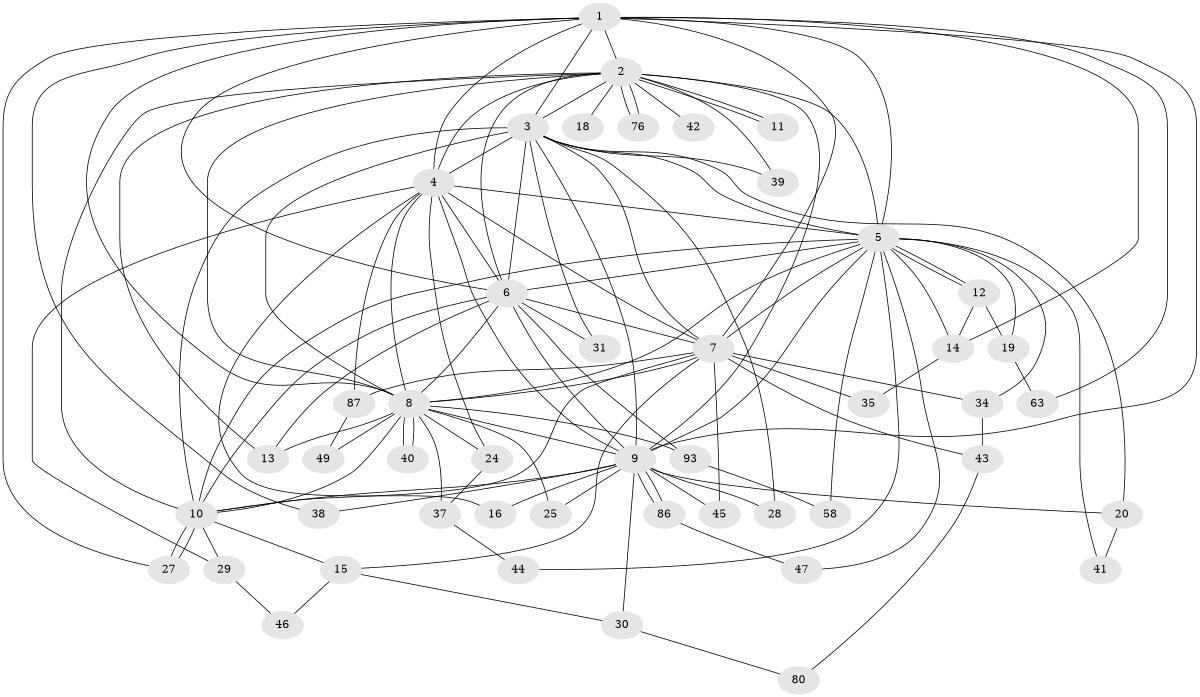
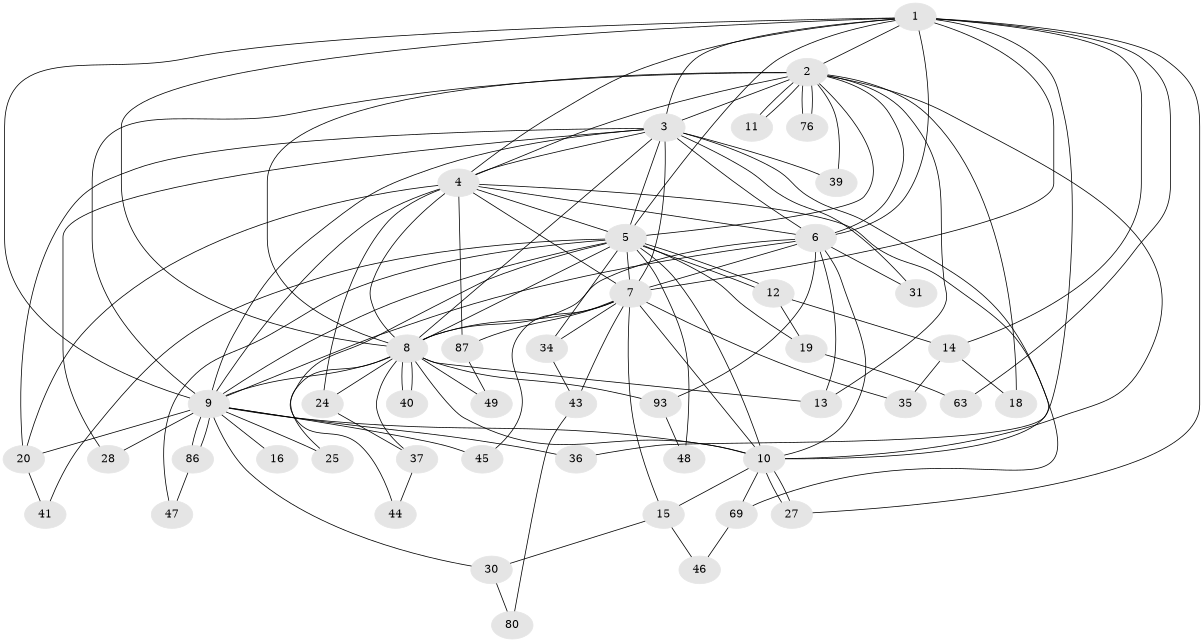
(694, 127) -> none
(693, 266) -> none
(925, 289) -> (983, 376)
(222, 400) -> (190, 255)
(319, 515) -> (576, 459)
(830, 515) -> (684, 459)
(224, 570) -> (737, 515)
